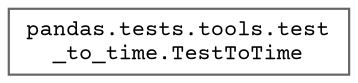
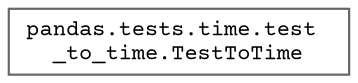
(179, 42) -> (179, 42)
